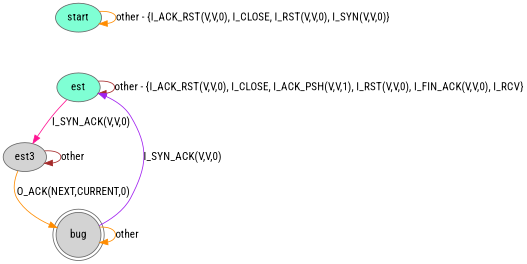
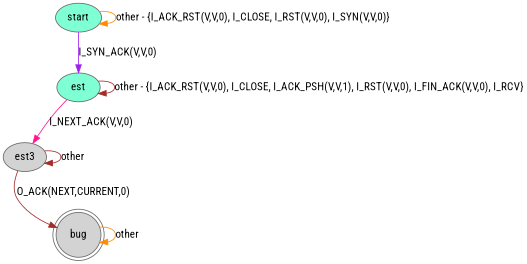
(91, 122) -> (91, 122)
(143, 162) -> (79, 48)
(21, 204) -> (21, 204)
